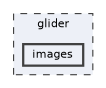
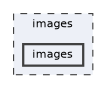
(53, 24) -> (53, 24)
